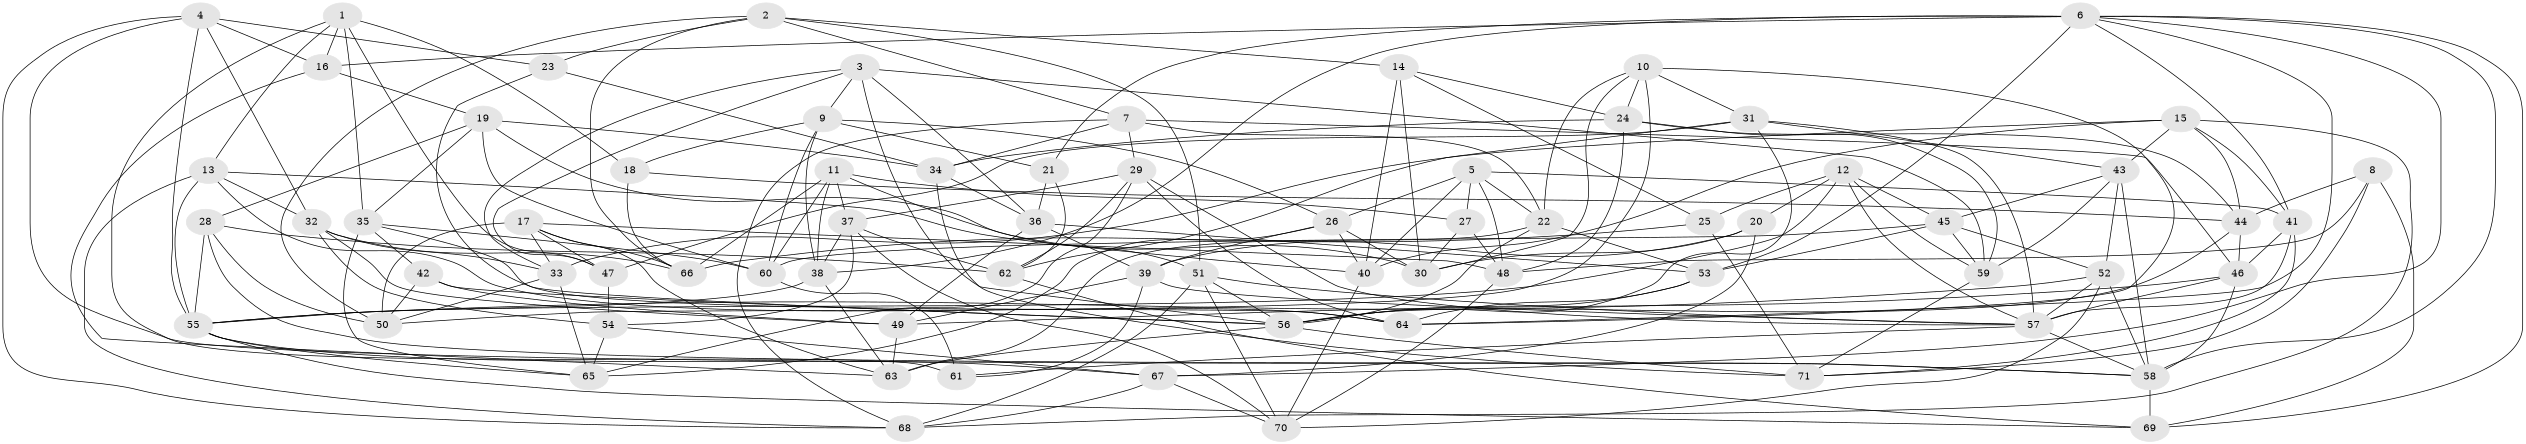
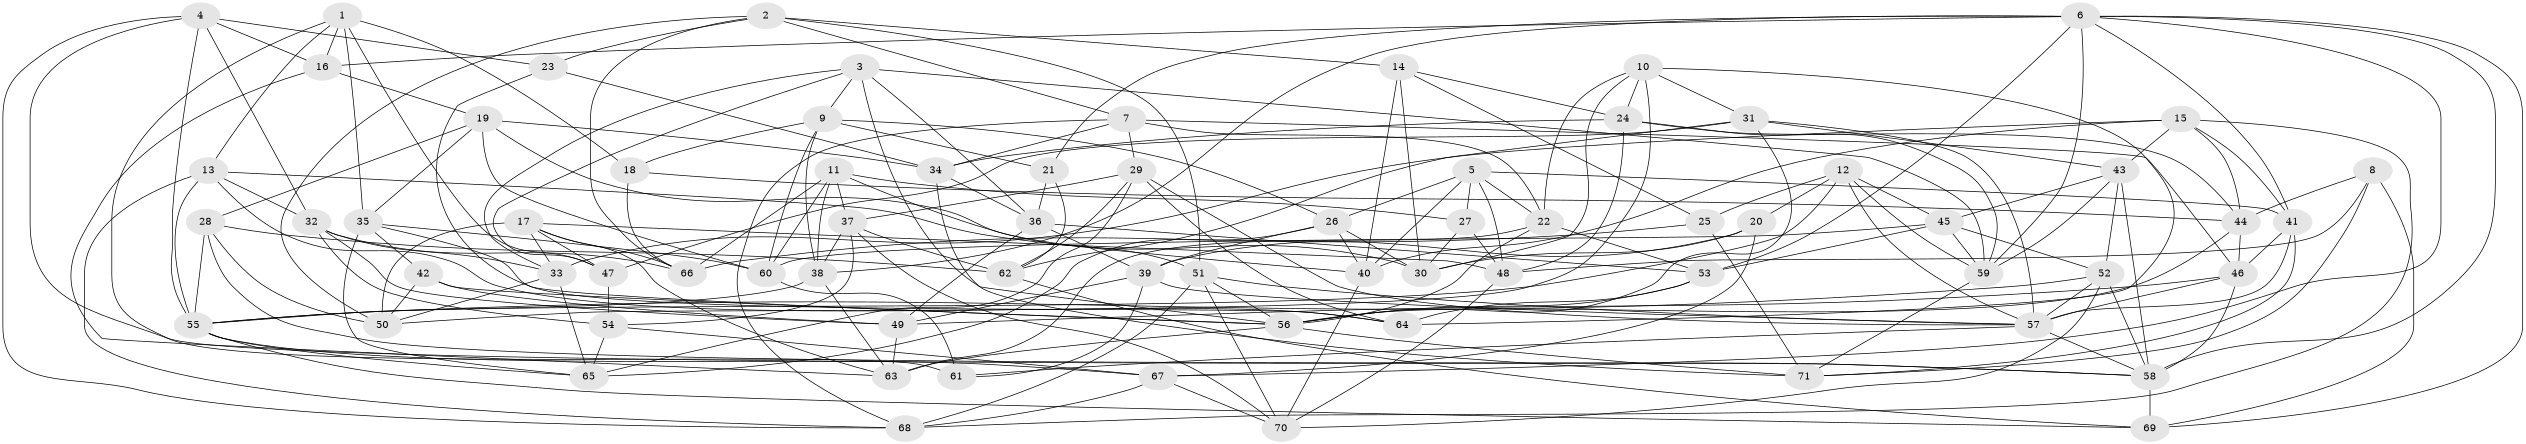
(2170, 297) -> (2075, 146)
